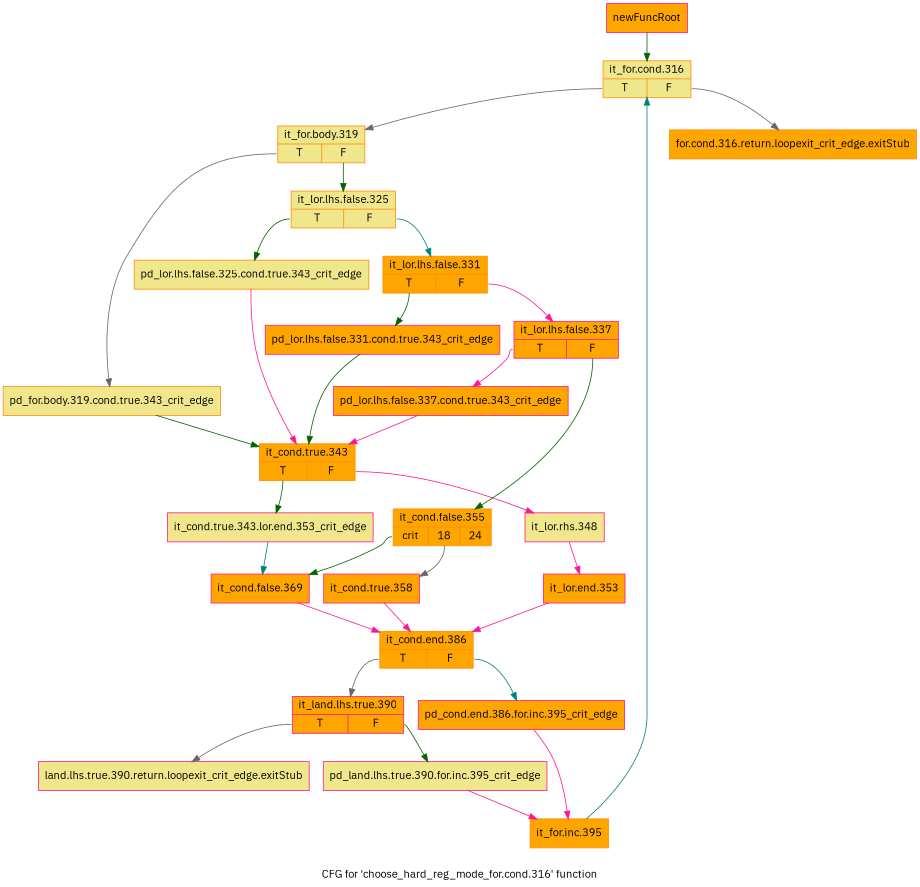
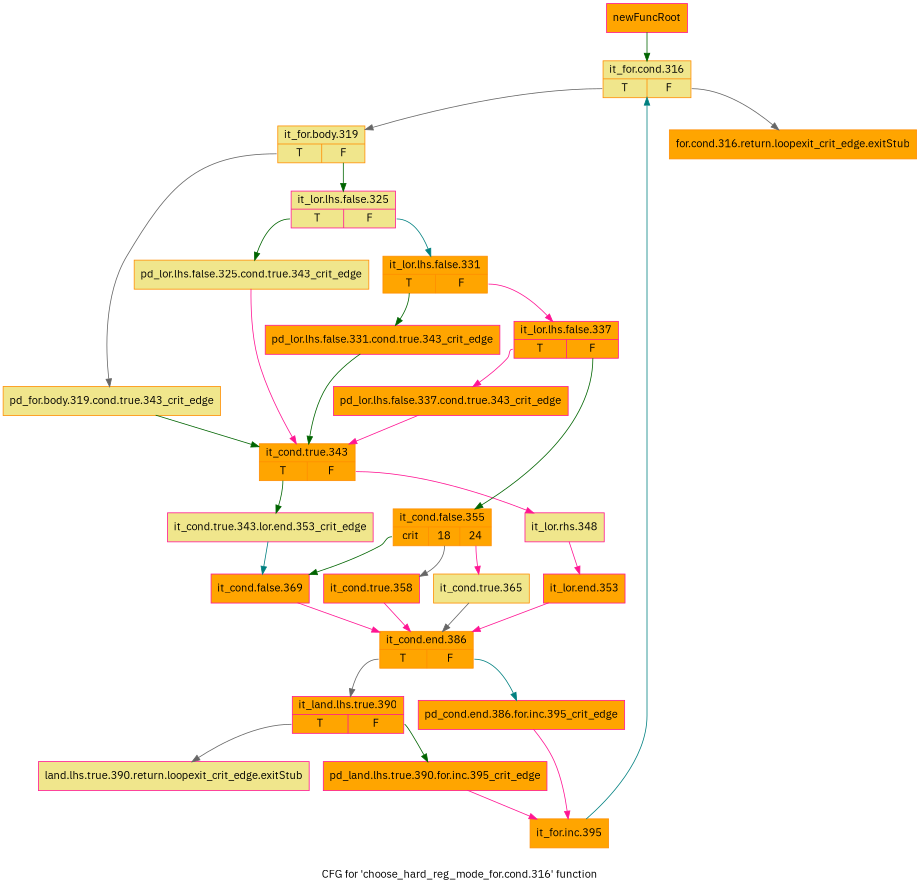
(343, 210) -> (343, 210)
none -> (481, 589)
(435, 776) -> (435, 776)
